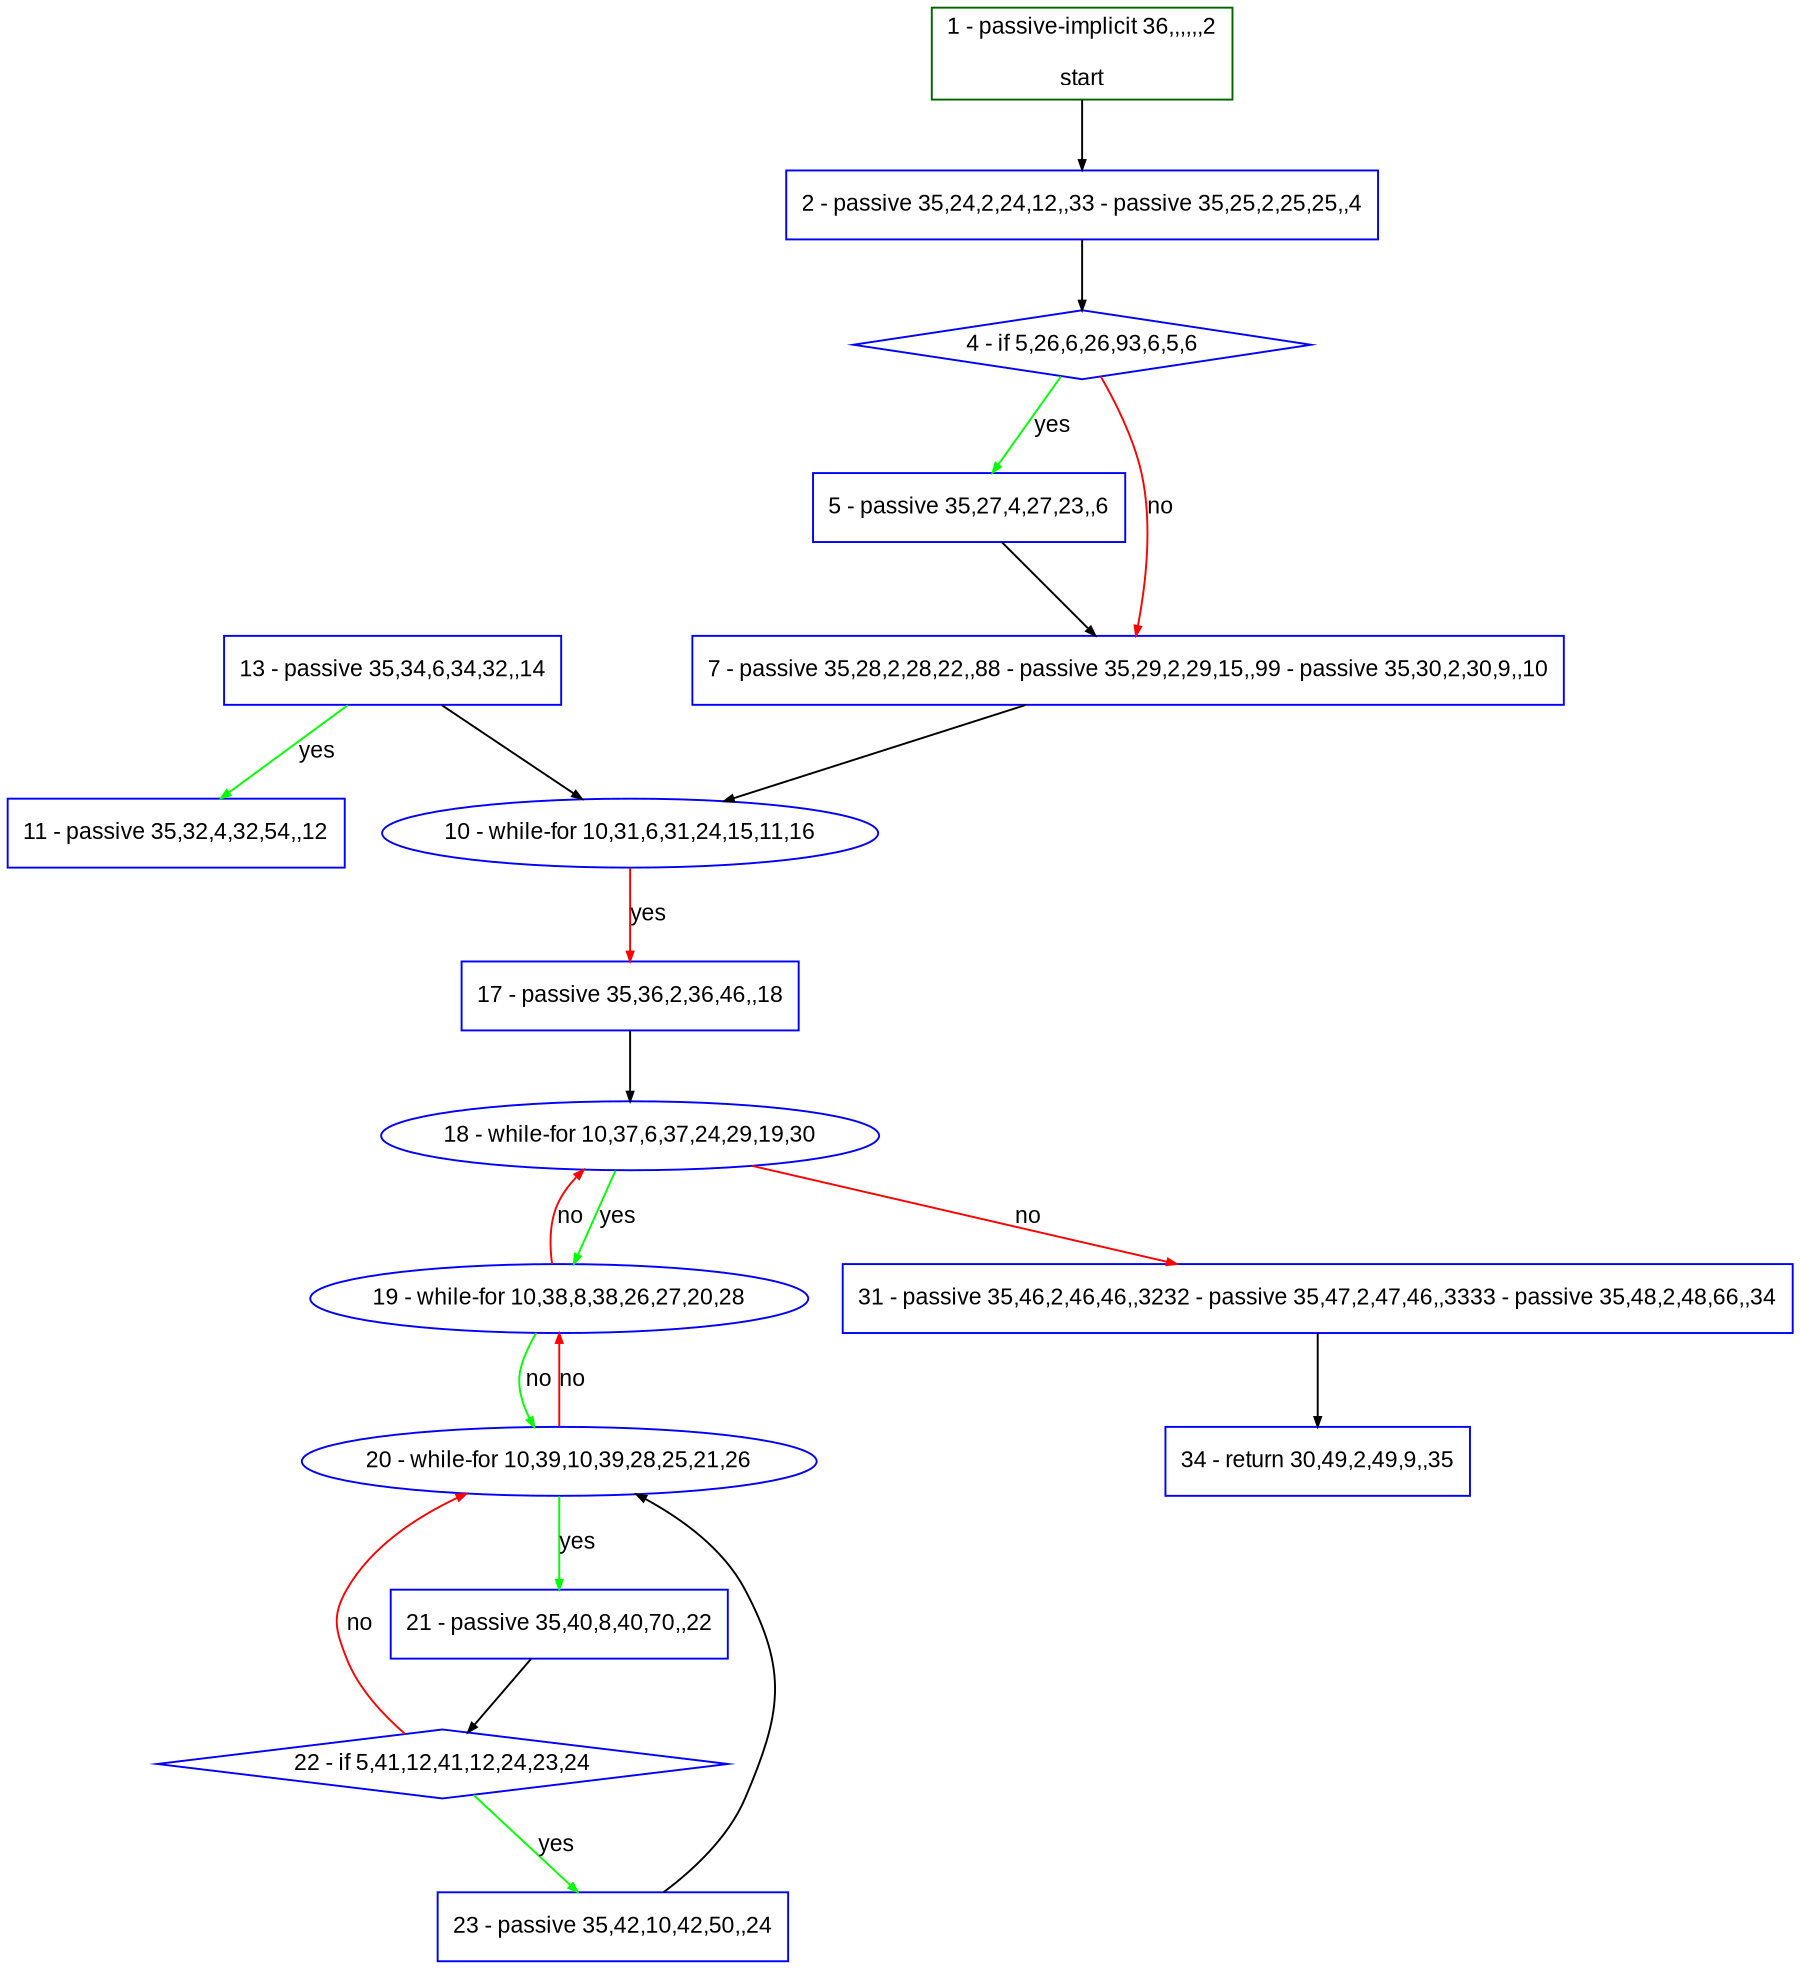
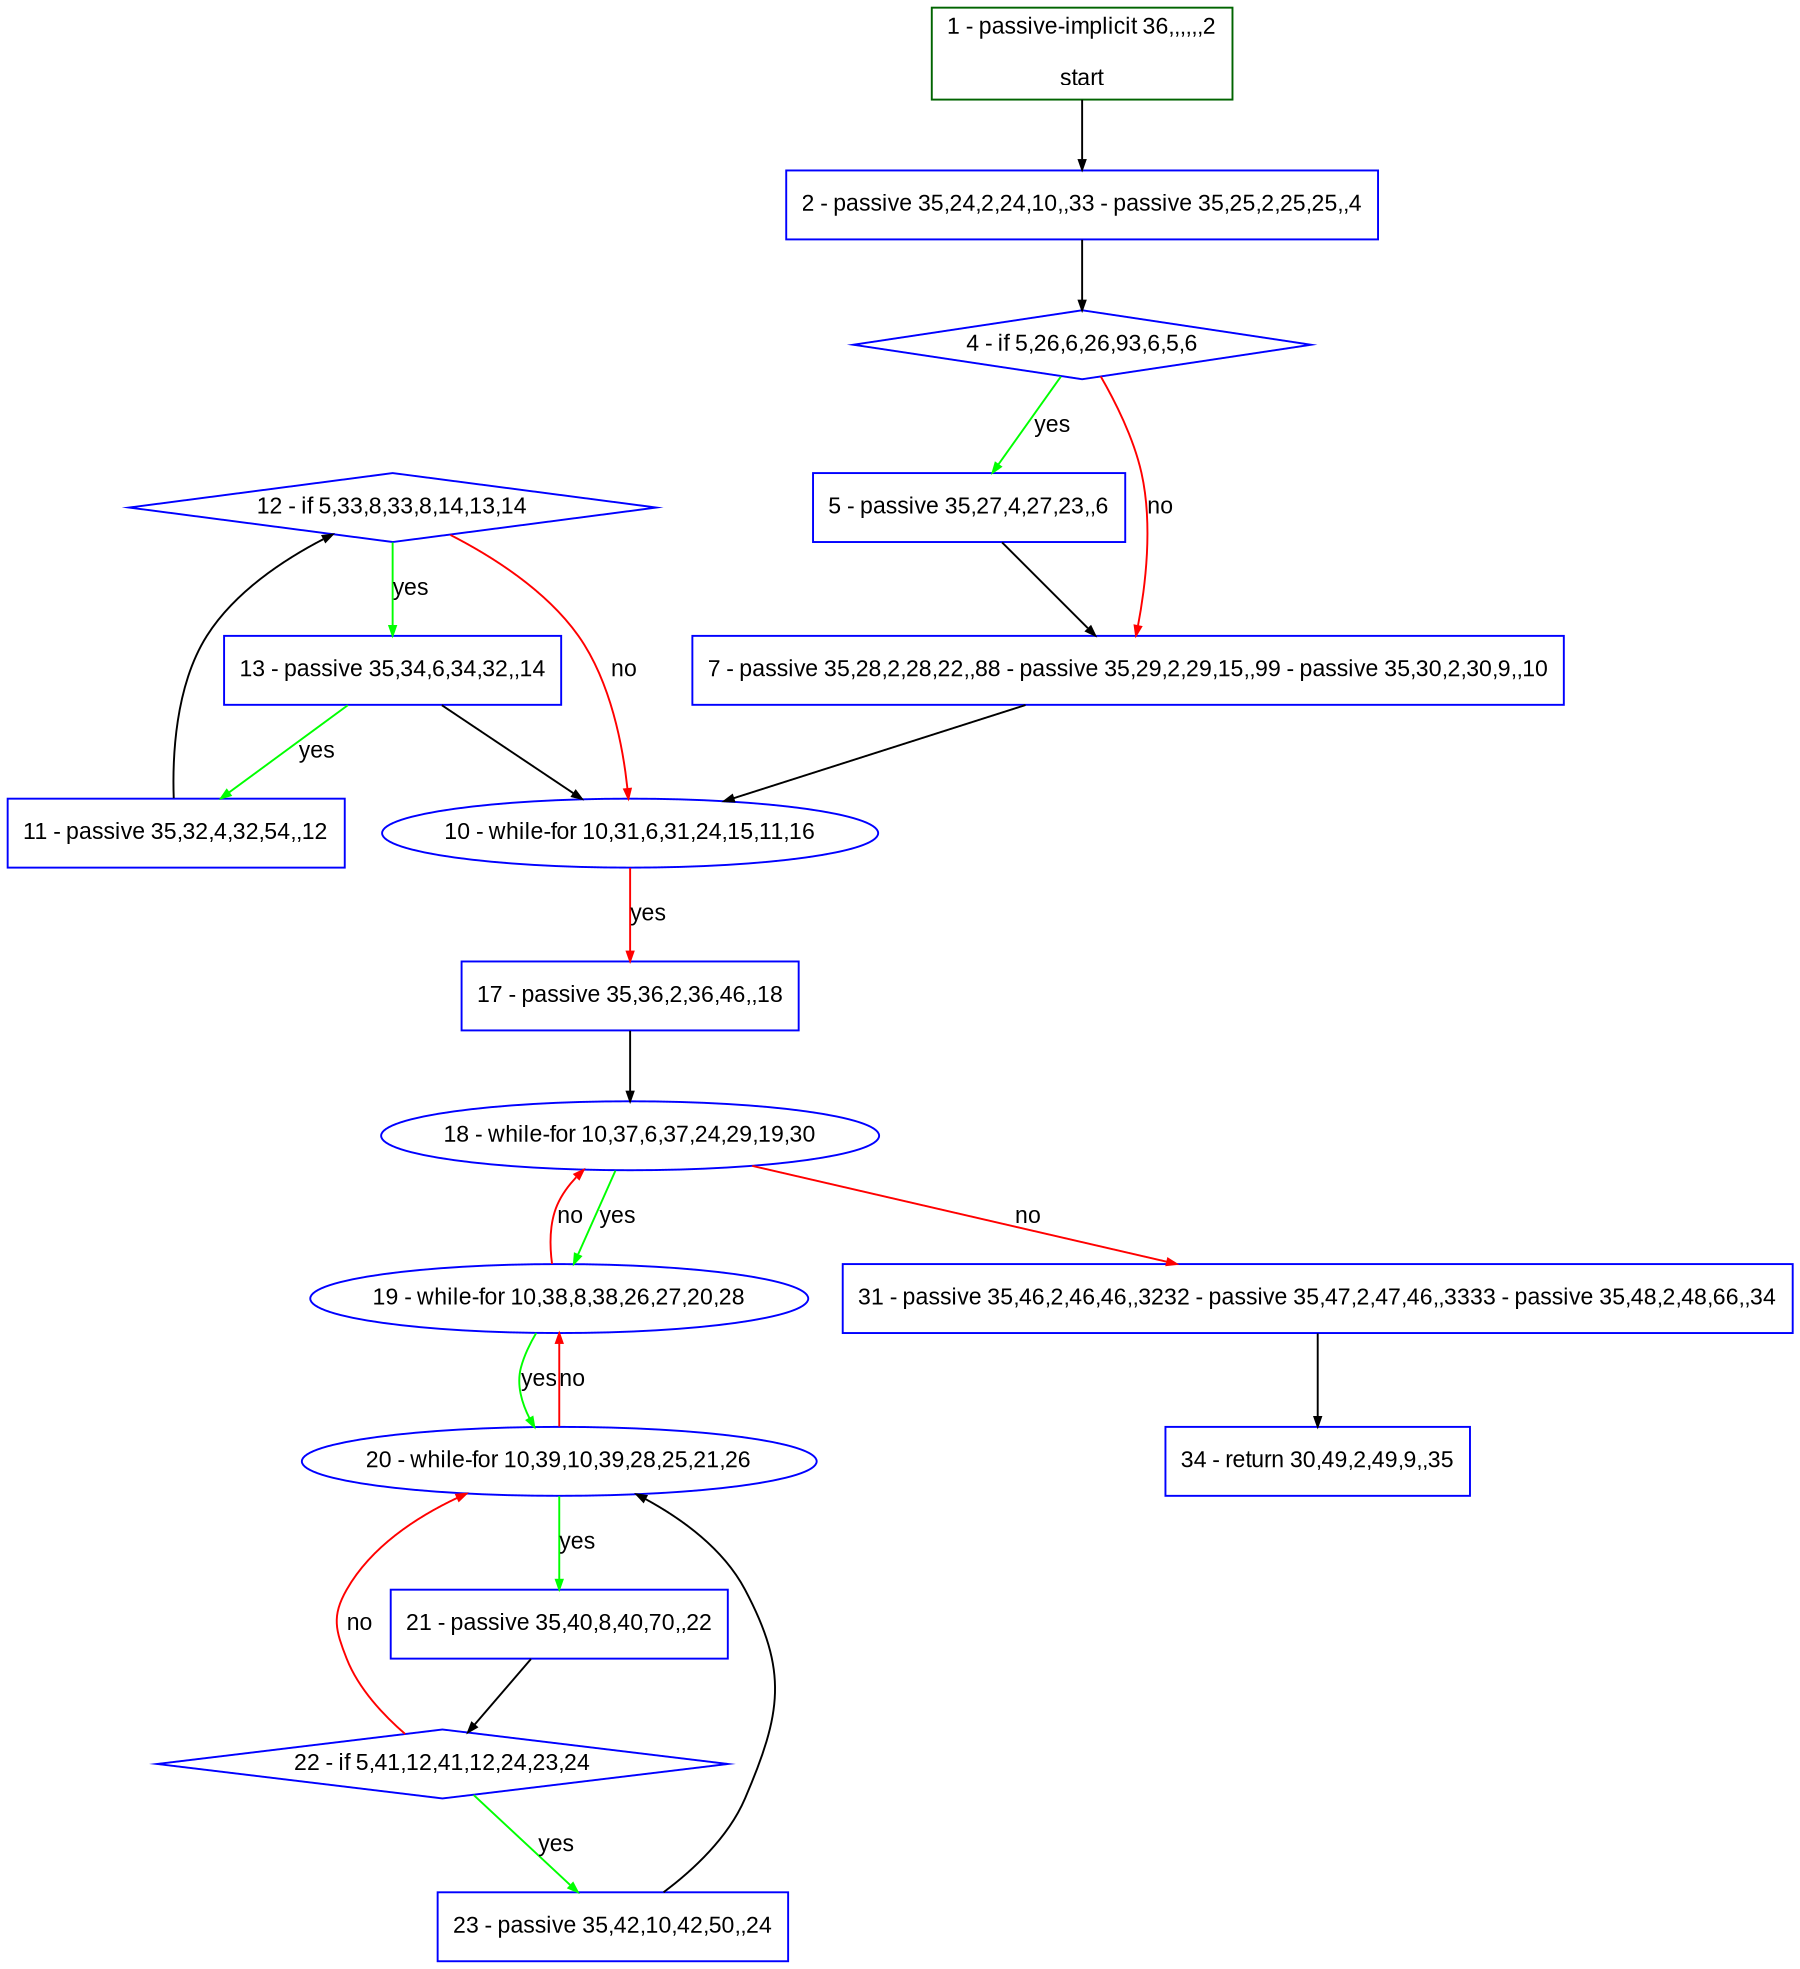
(1082, 205) -> (1082, 205)
none -> (393, 508)
(539, 1380) -> (539, 1380)
